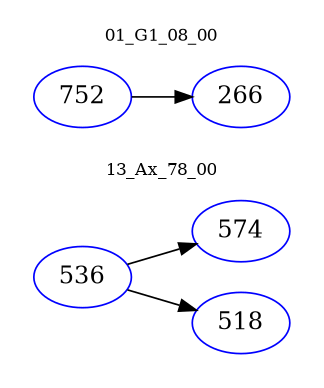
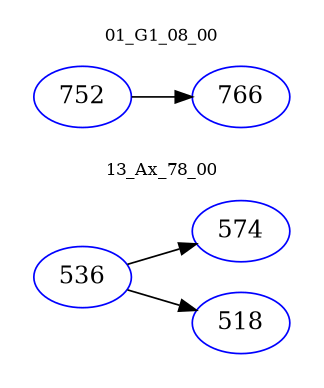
(241, 97) -> (241, 97)
